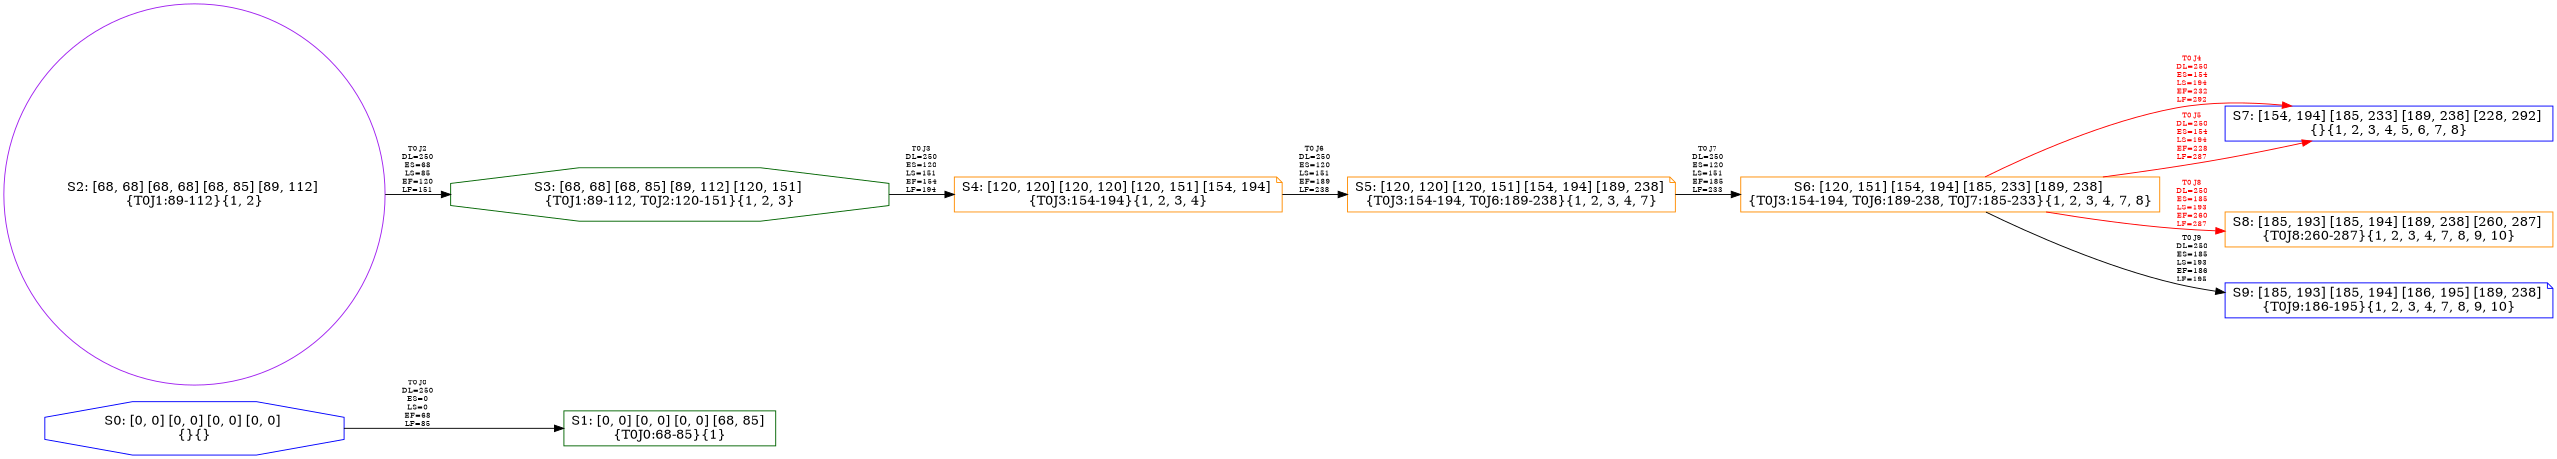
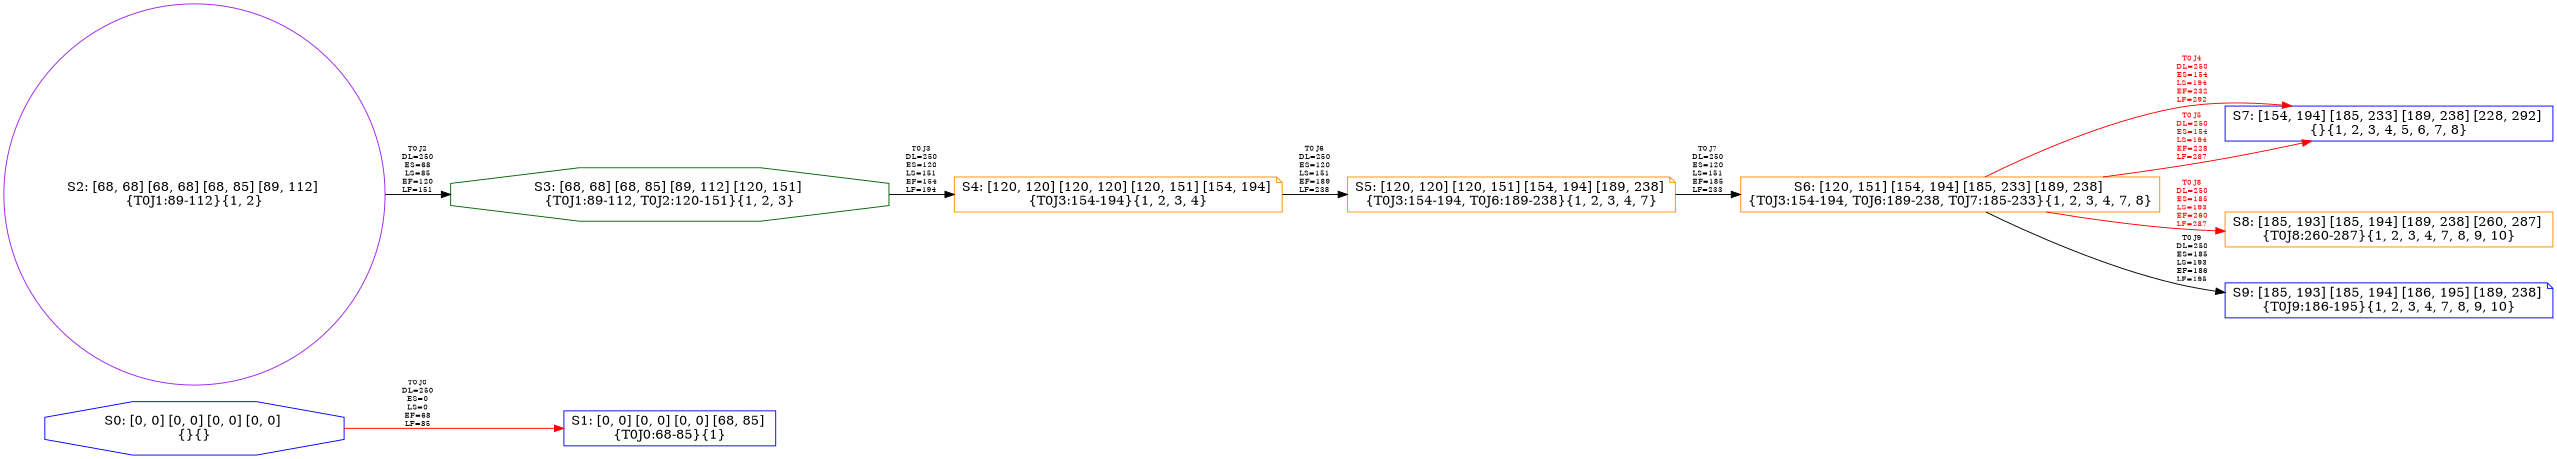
(449, 428) -> (449, 428)
(670, 428) -> (670, 428)
